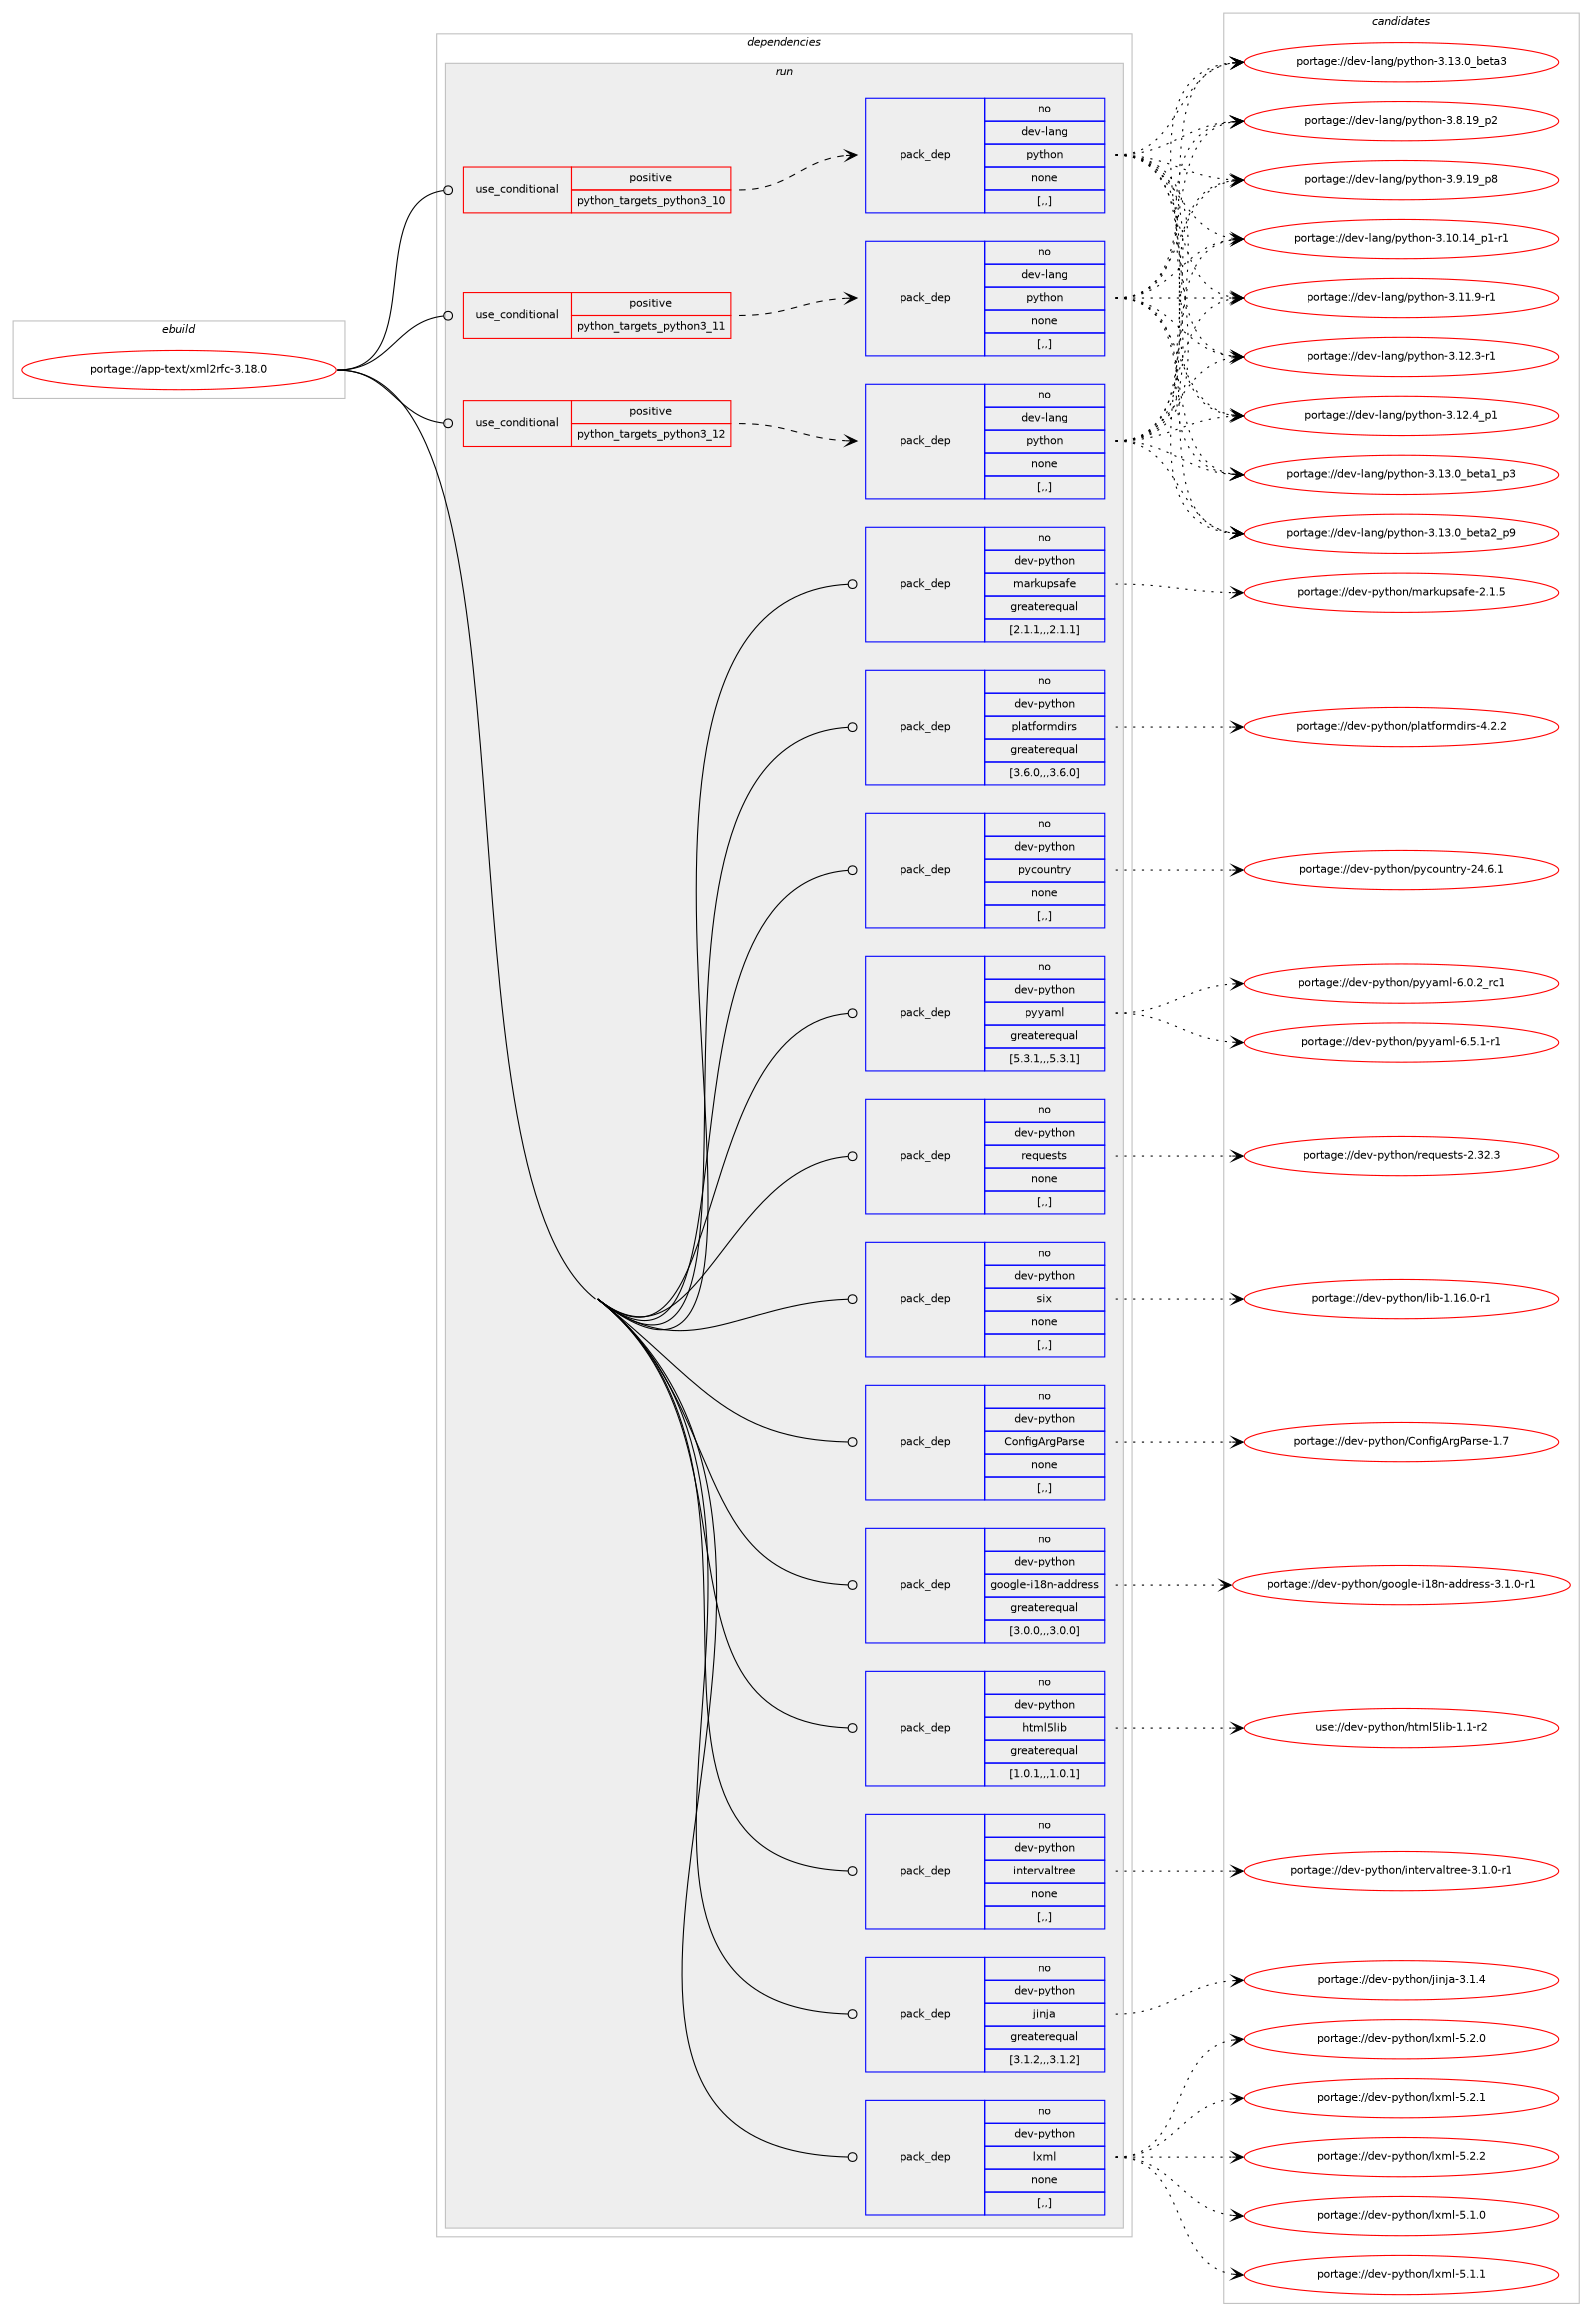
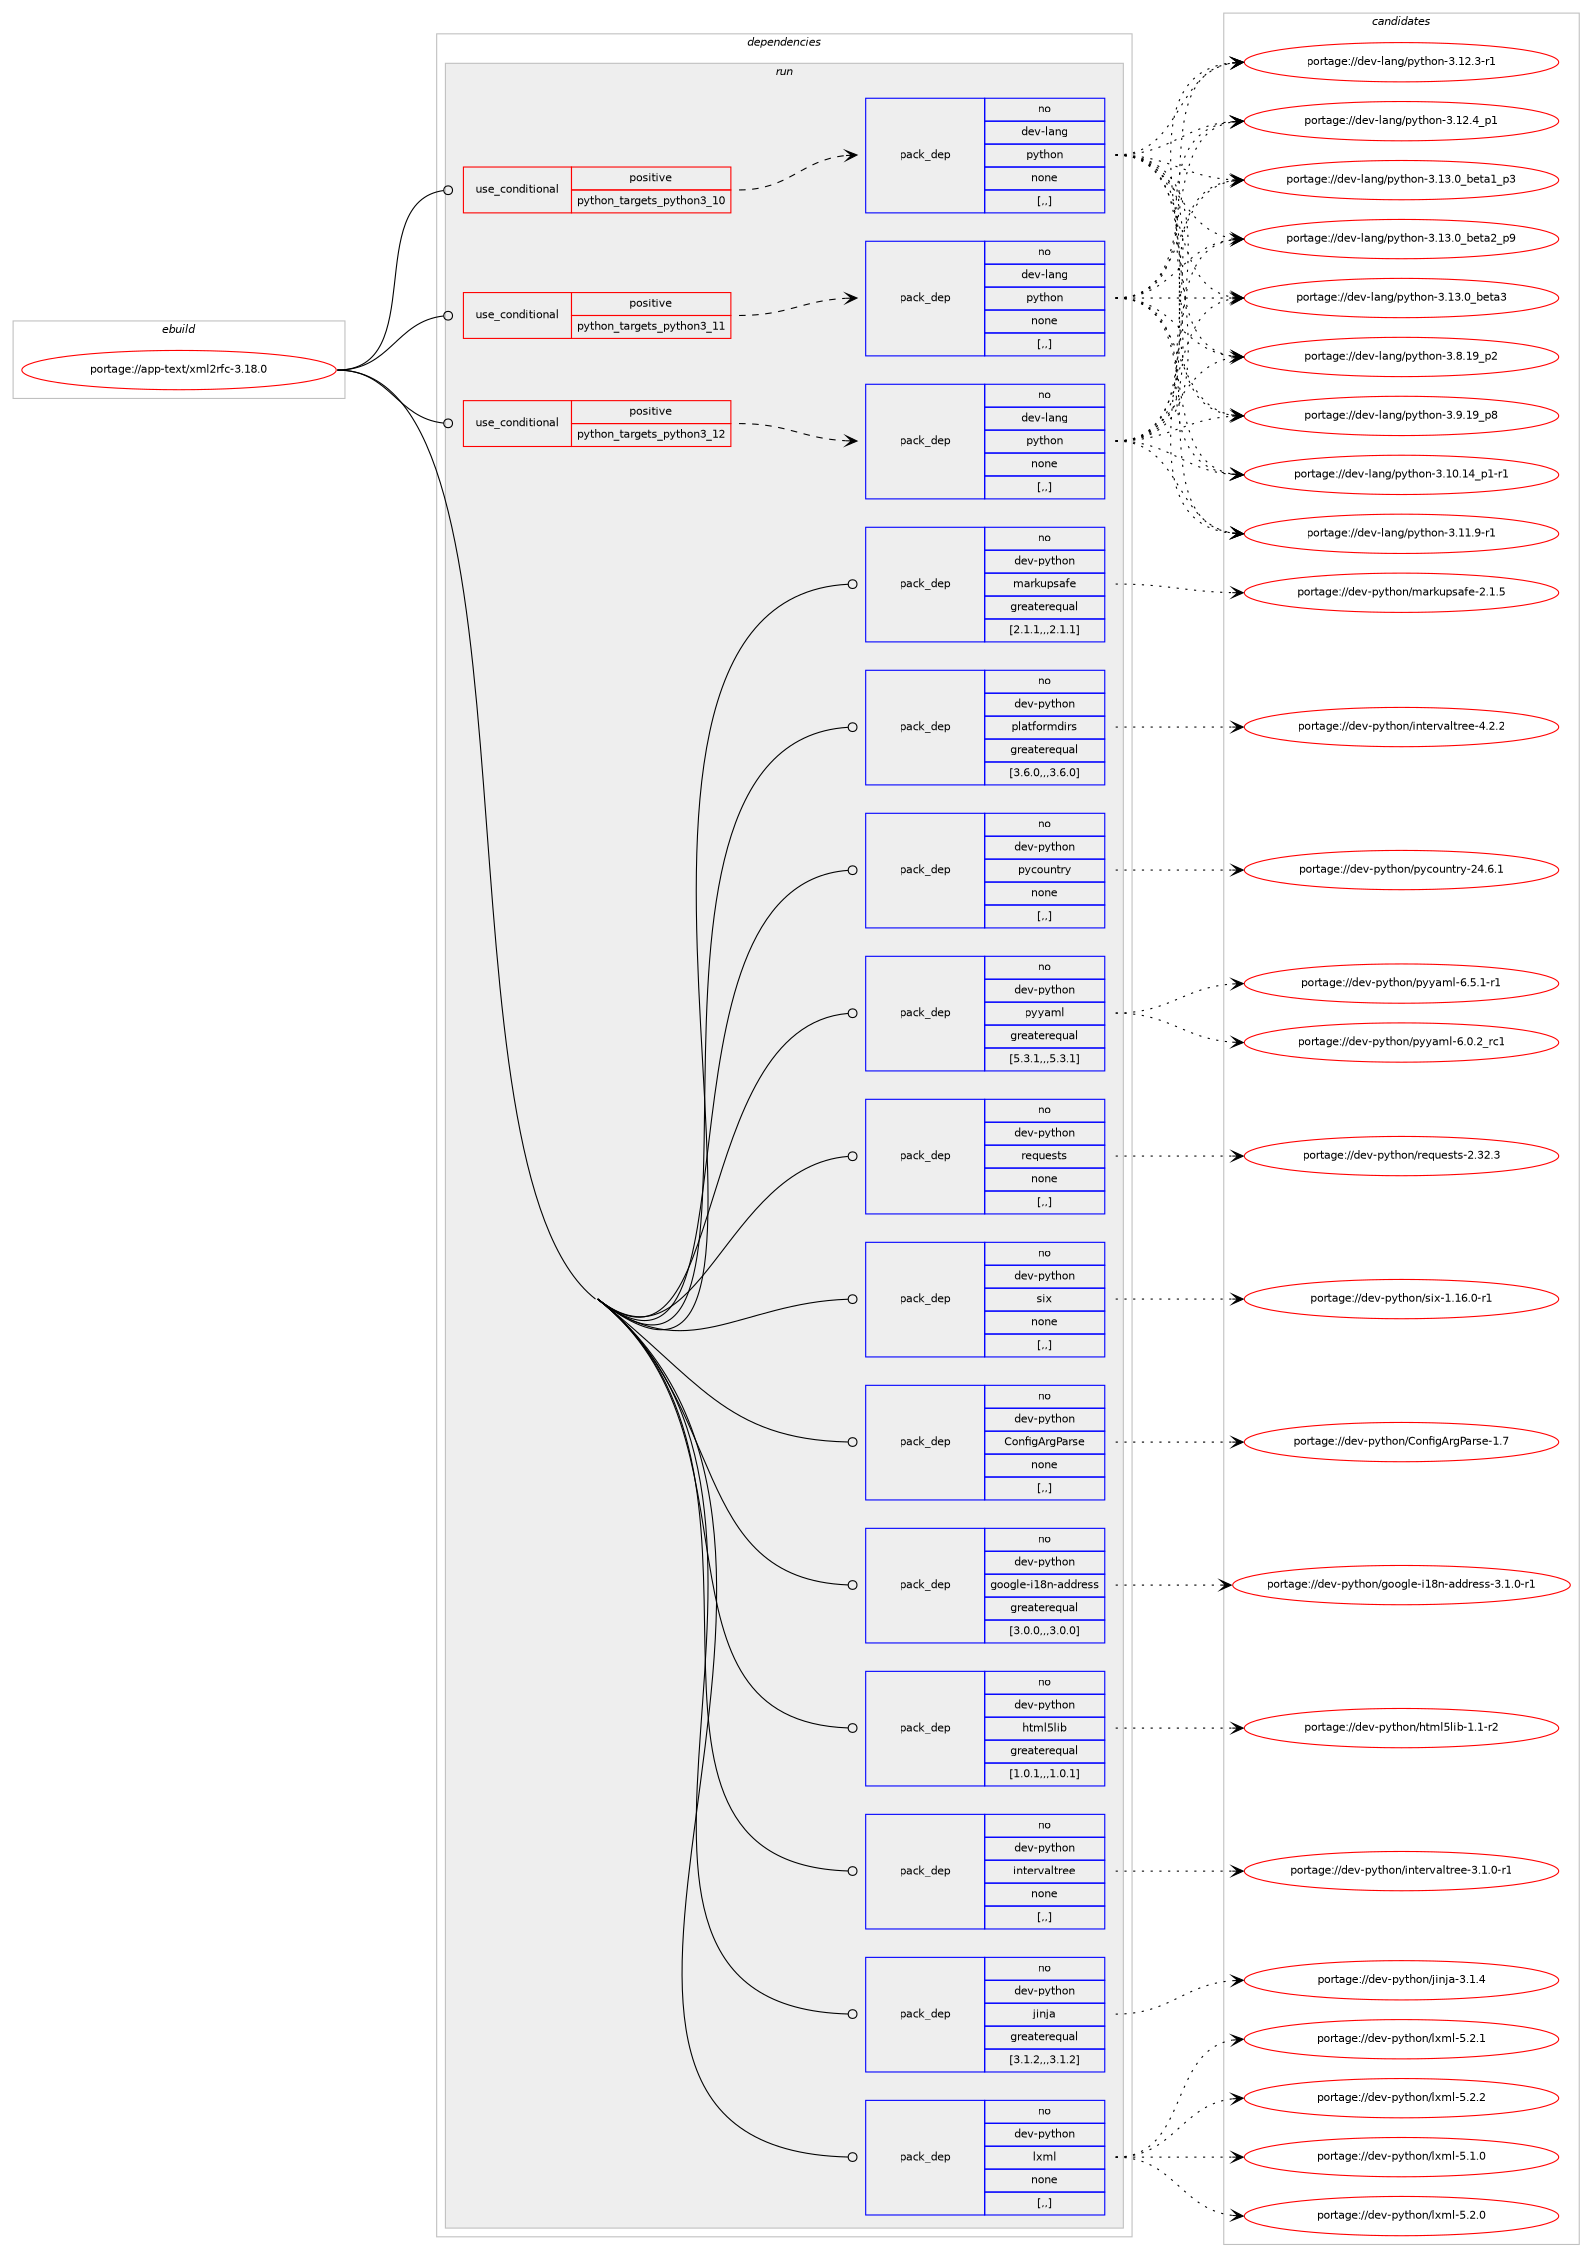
(1401, 727) -> (1401, 727)
(1401, 1299) -> (1401, 1299)
(1401, 1728) -> (1401, 1728)
(1401, 2275) -> none
